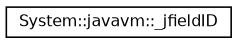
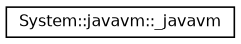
(119, 22) -> (120, 22)
